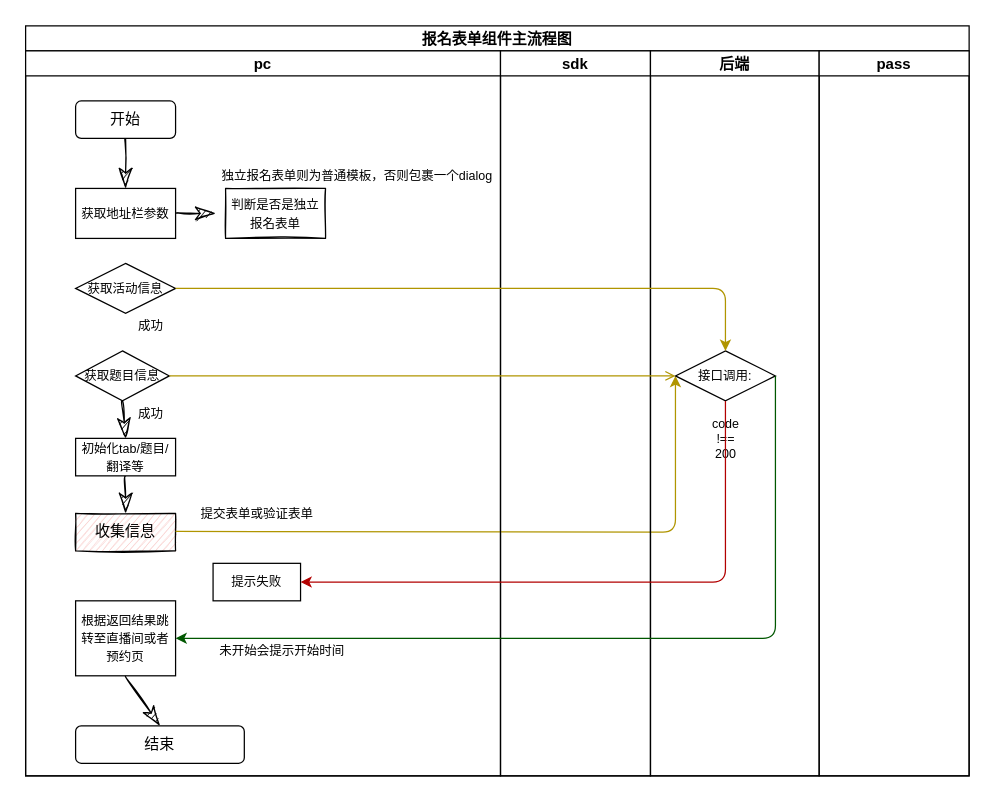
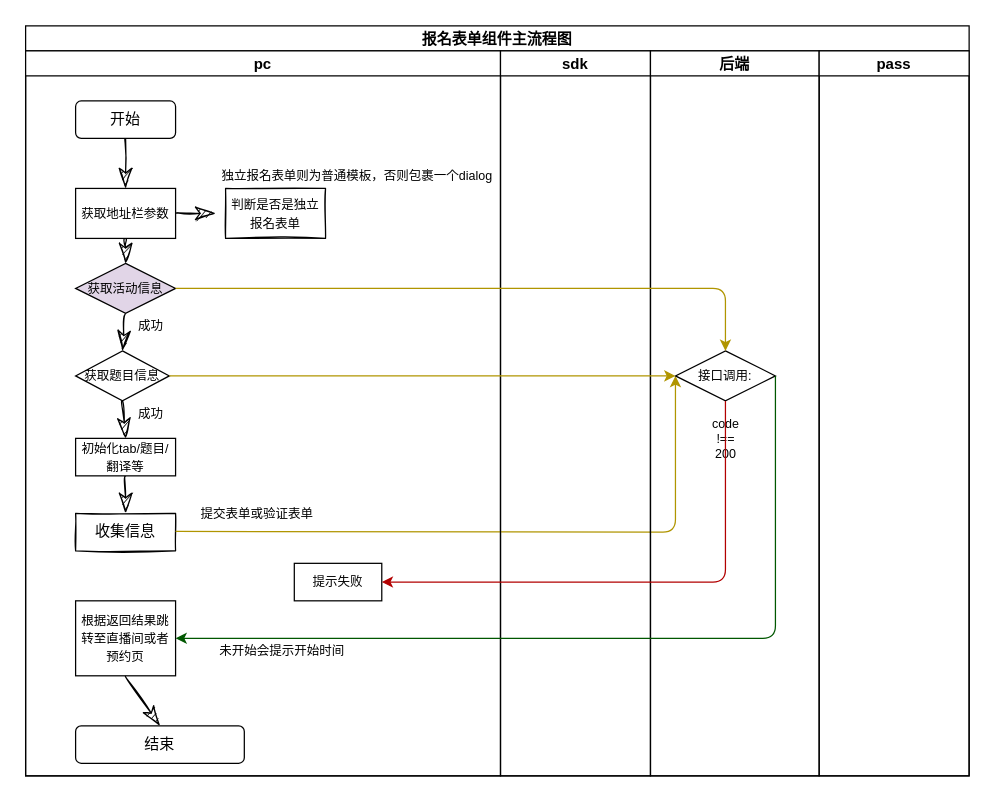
none -> (126, 241)
(126, 288) -> (126, 288)
none -> (125, 324)
(667, 376) -> (665, 376)
(126, 532) -> (126, 532)
(257, 582) -> (338, 582)
